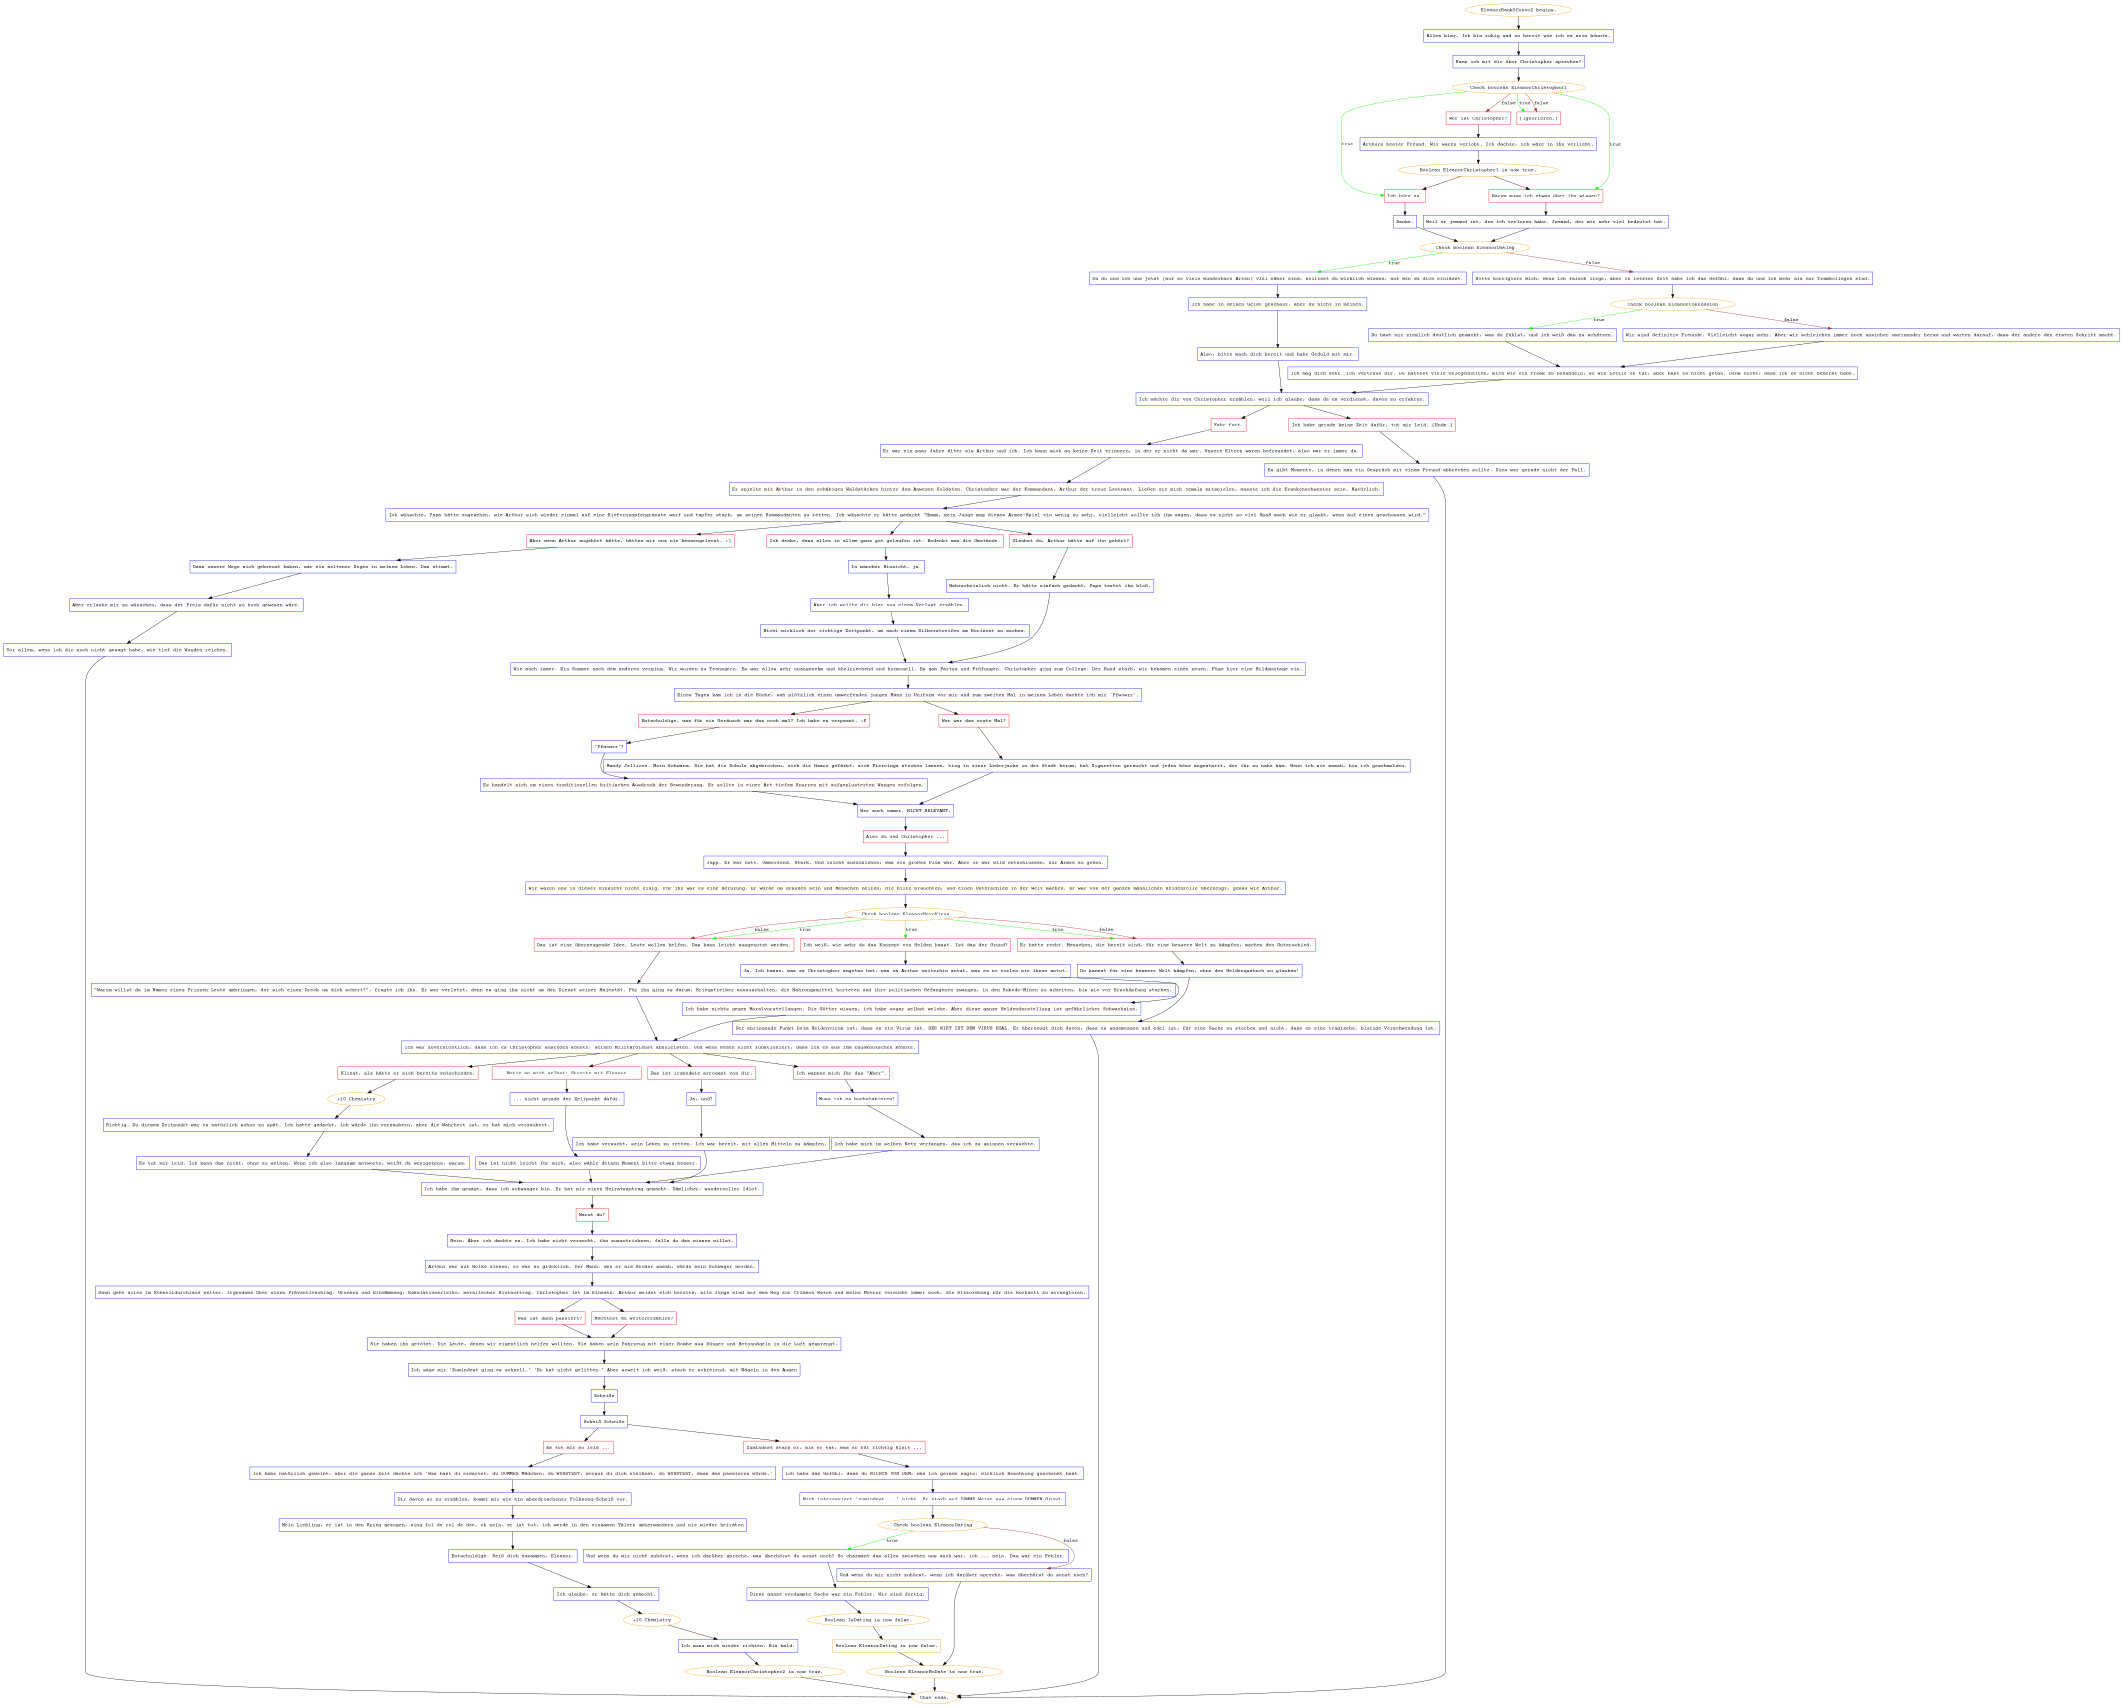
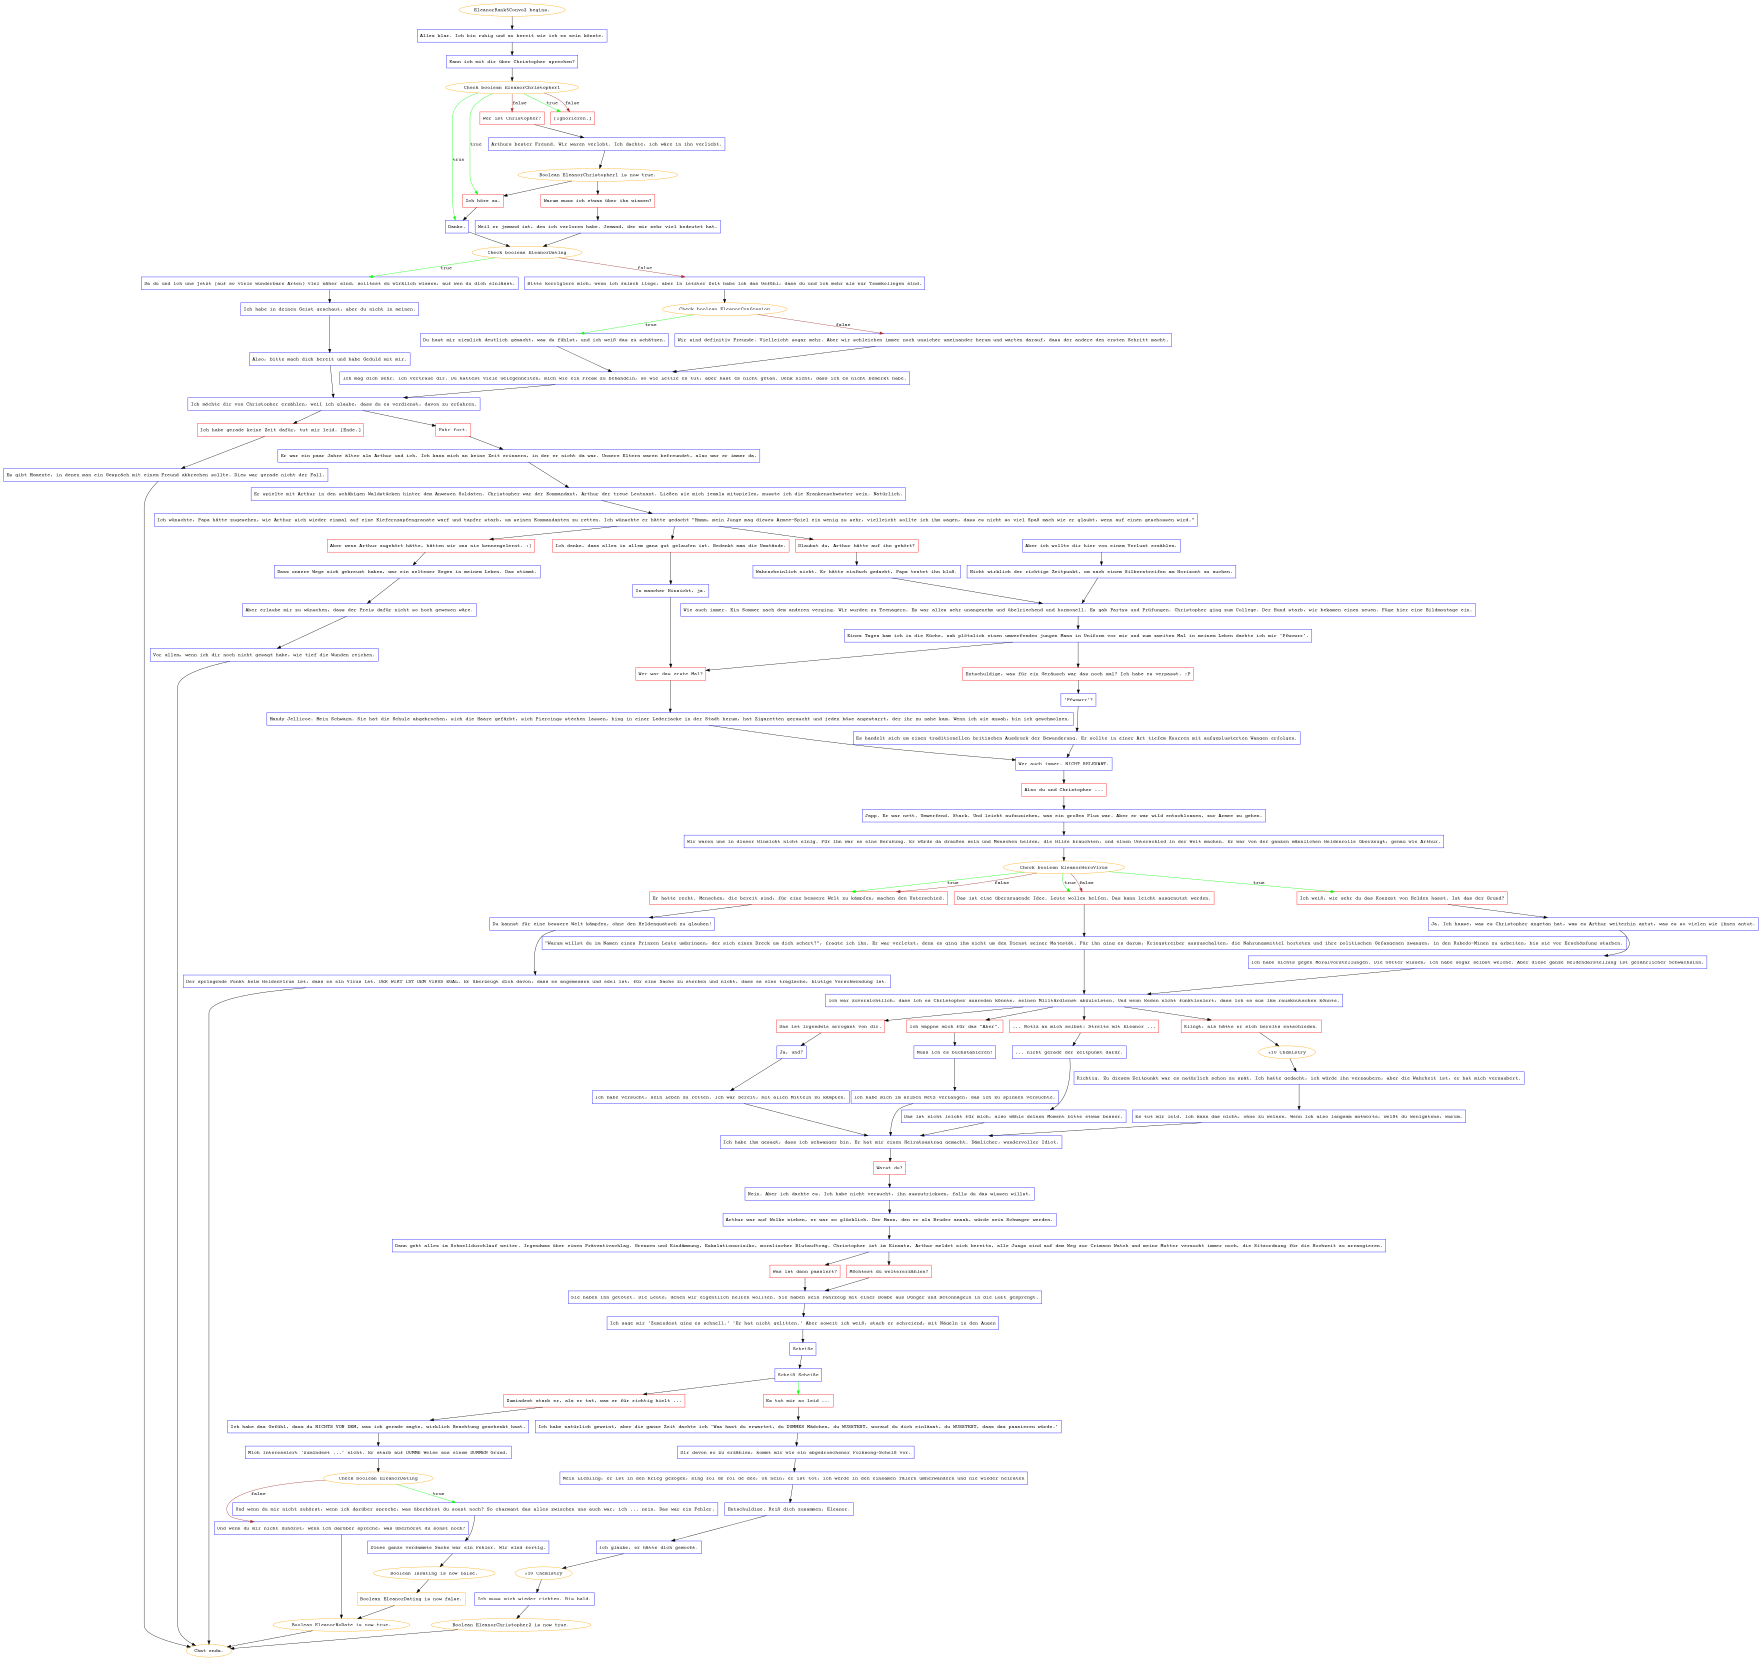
(1609, 123) -> (453, 148)
(888, 584) -> (671, 631)
(593, 1433) -> (798, 1386)
